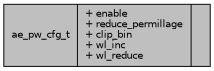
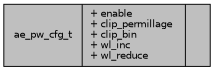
(134, 24) -> (131, 24)
